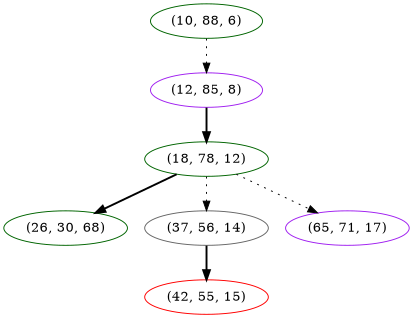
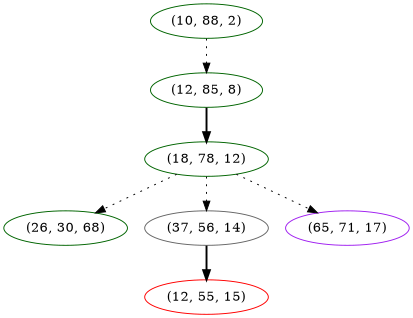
(207, 21) -> (207, 21)
(207, 90) -> (207, 90)
(140, 192) -> (140, 192)
(207, 297) -> (207, 297)
